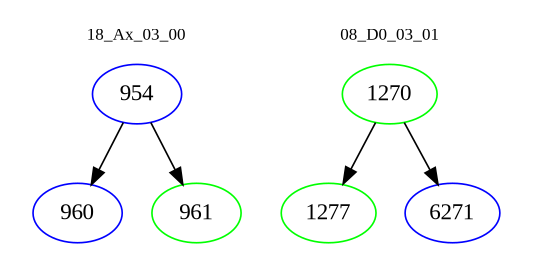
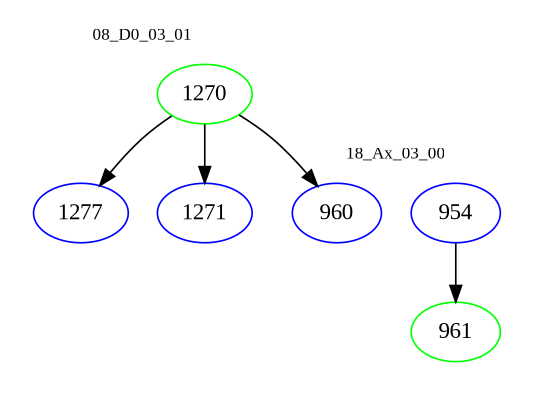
(111, 146) -> (290, 155)
(329, 213) -> (81, 213)
(452, 213) -> (205, 213)
